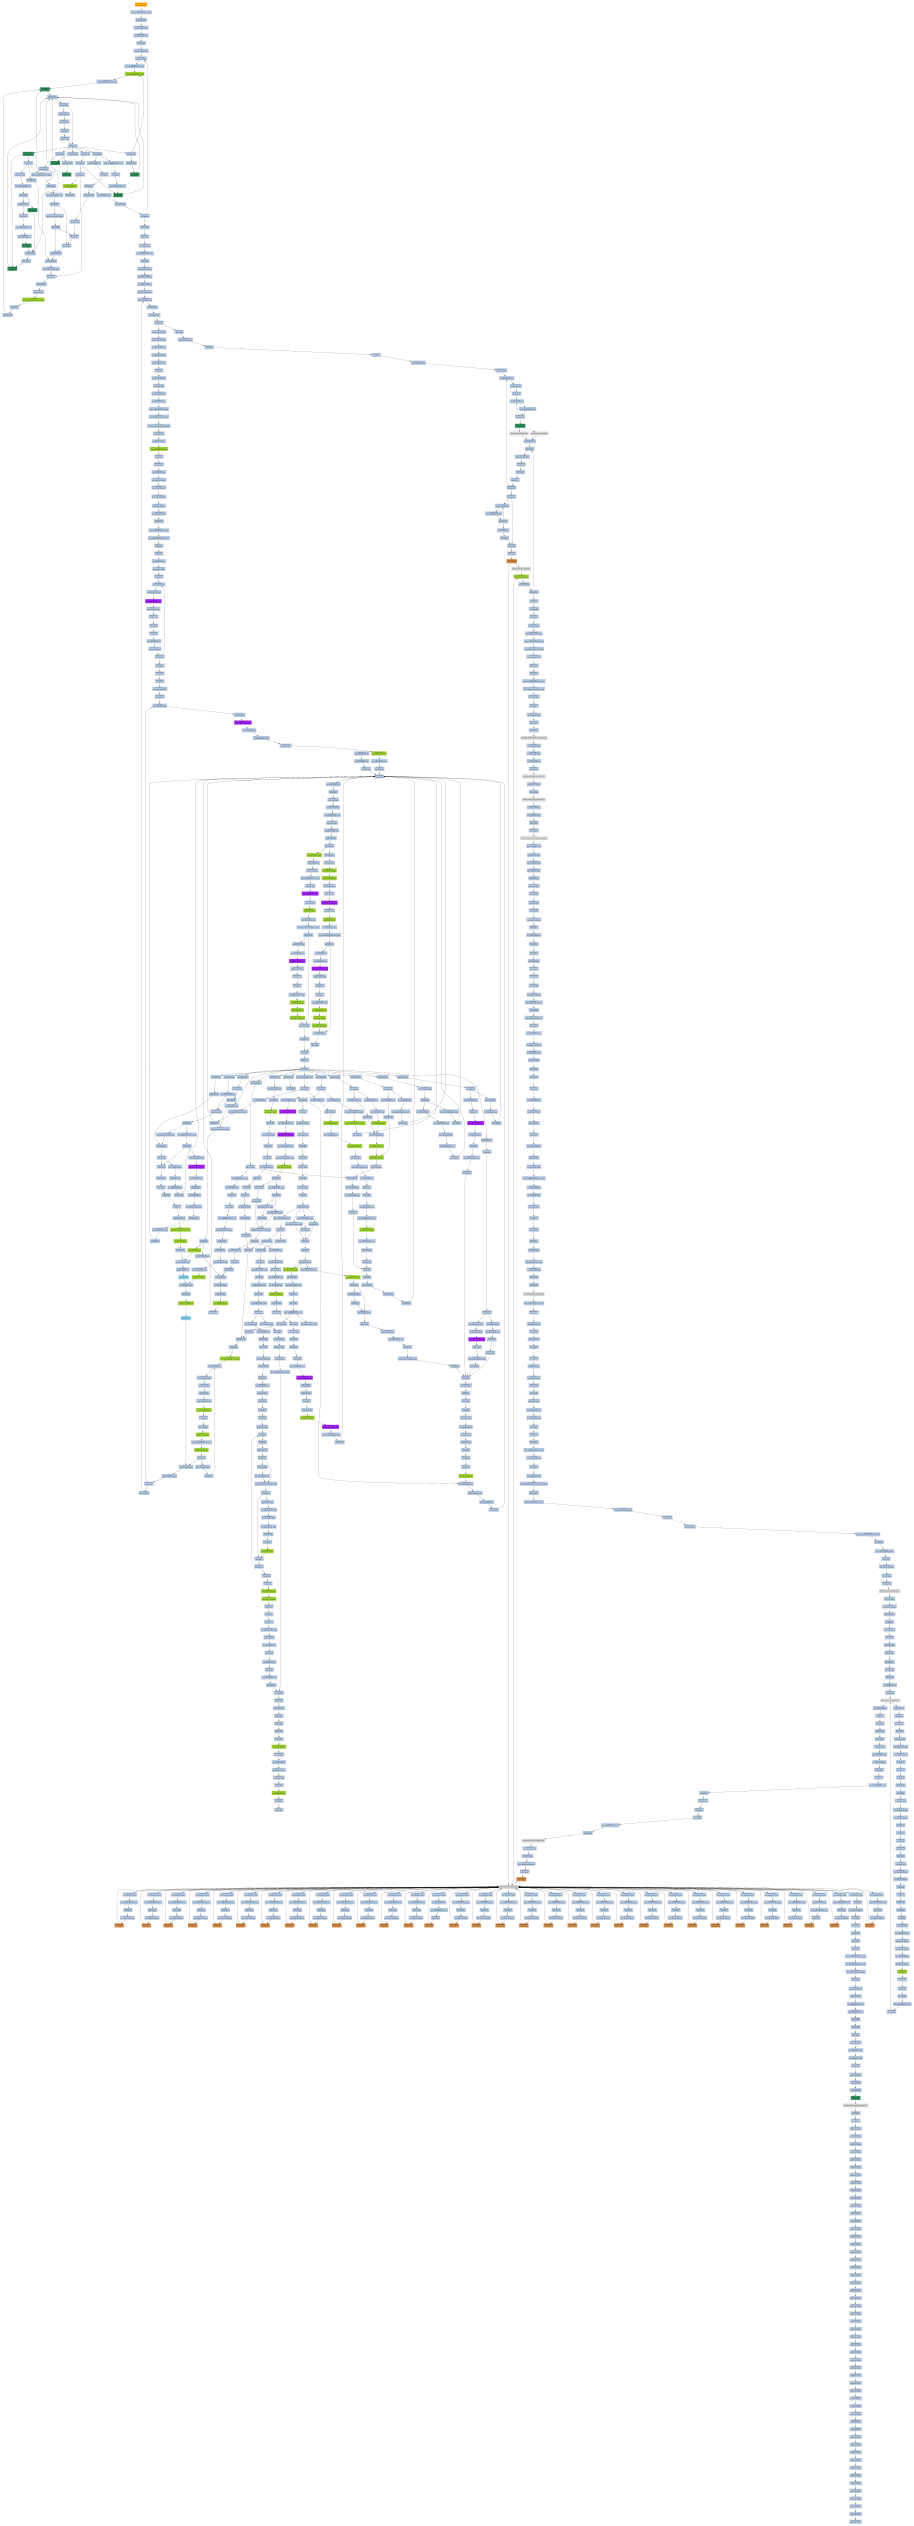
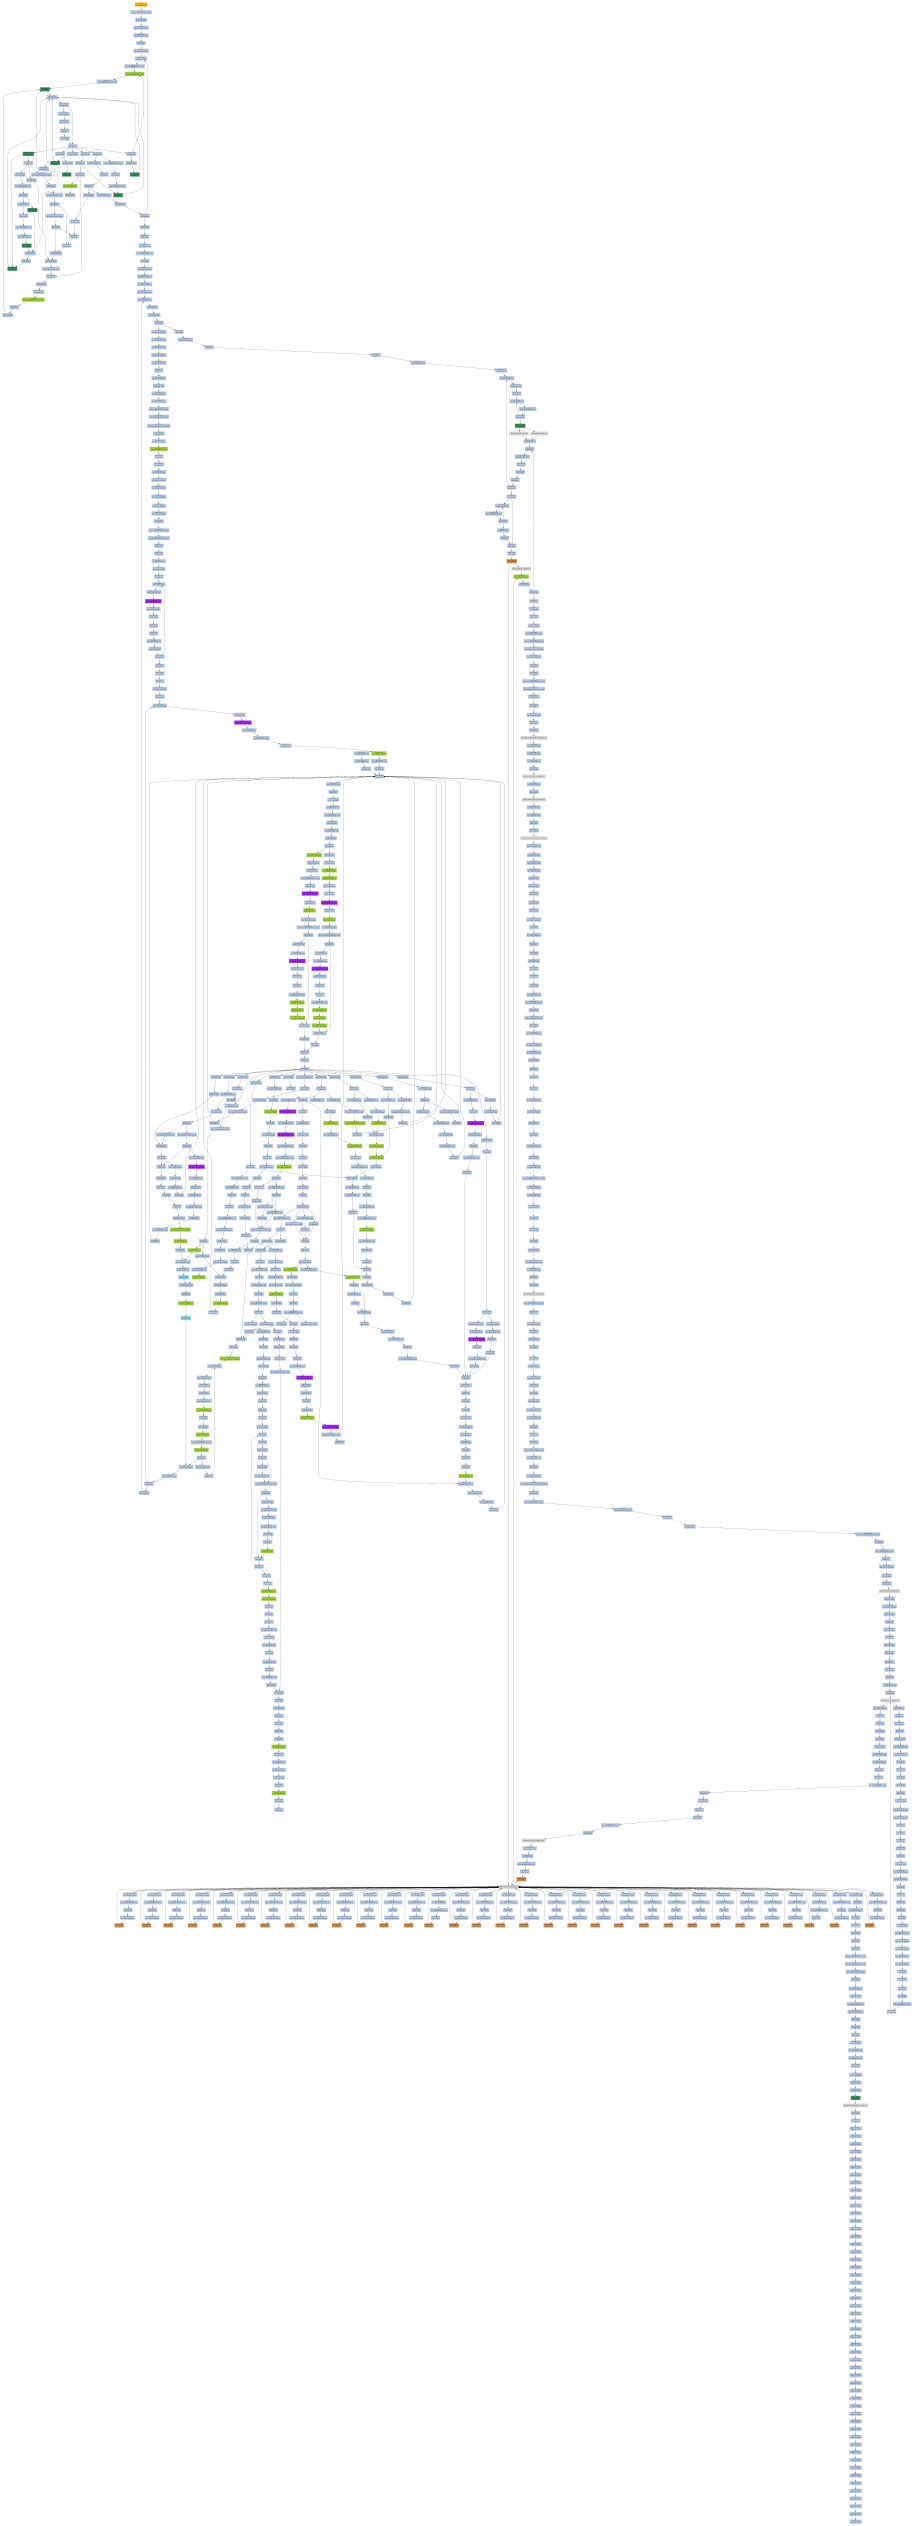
(902, 1972) -> (902, 1972)
